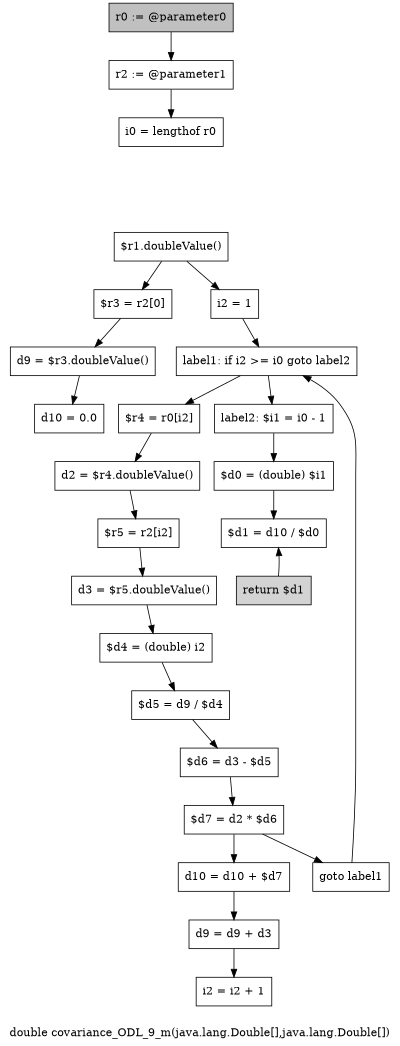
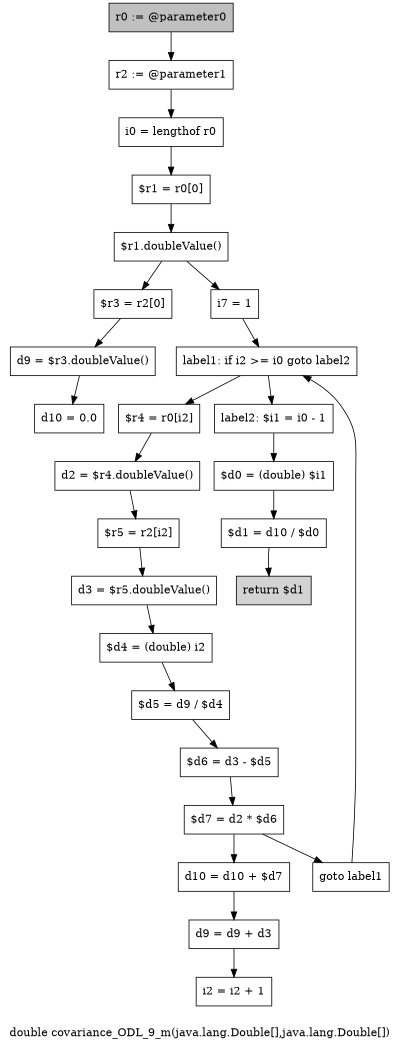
none -> (171, 189)
(235, 304) -> (235, 304)
(279, 566) -> (268, 558)
